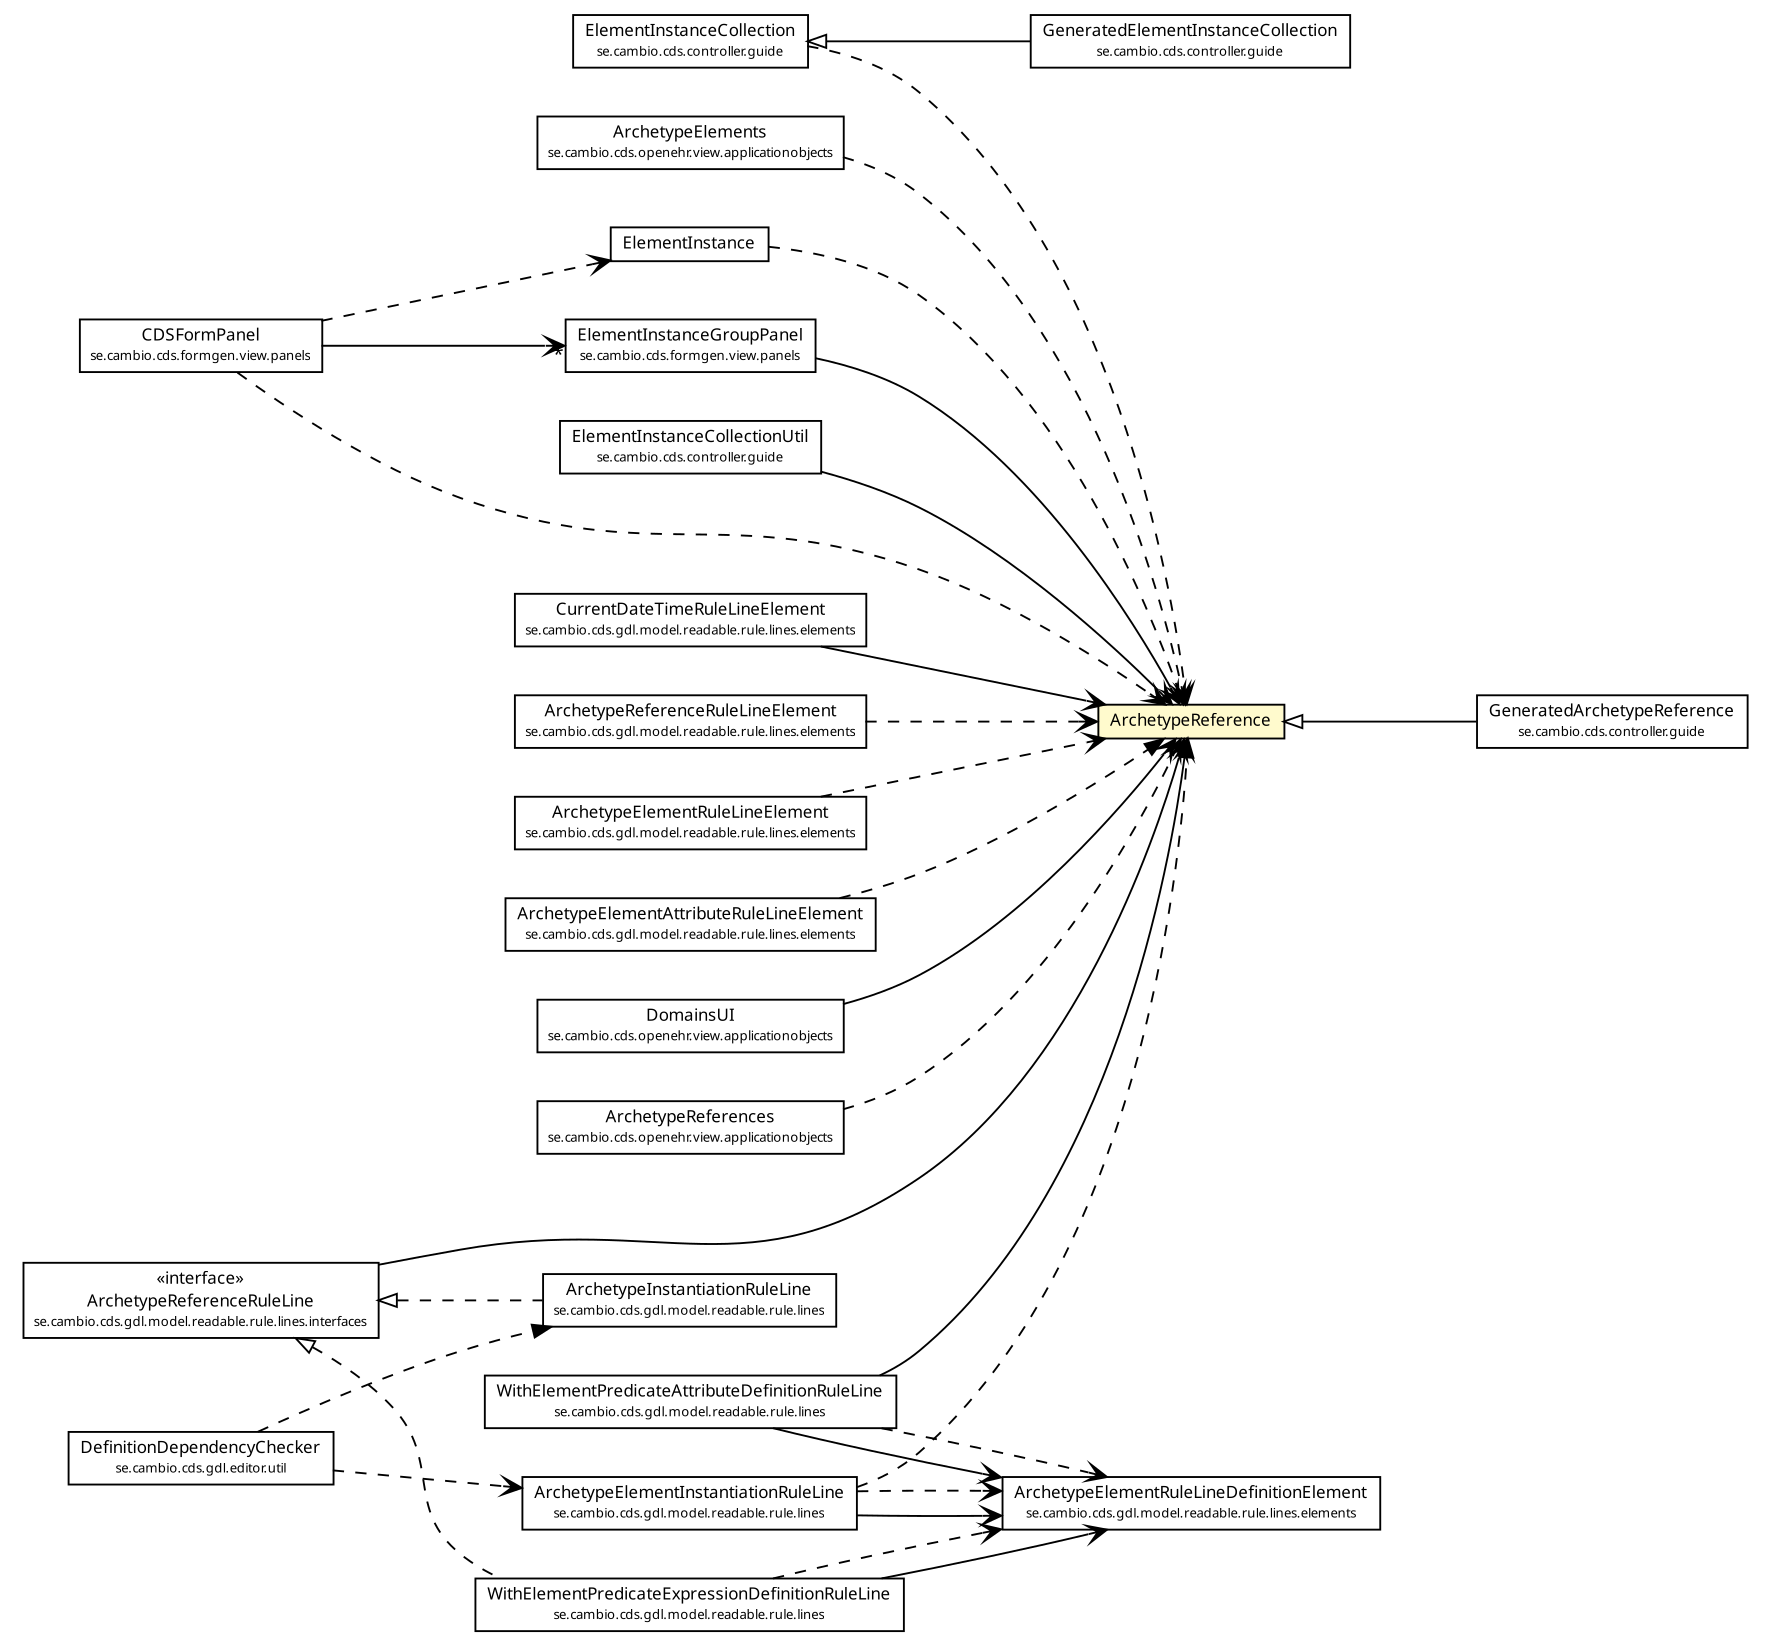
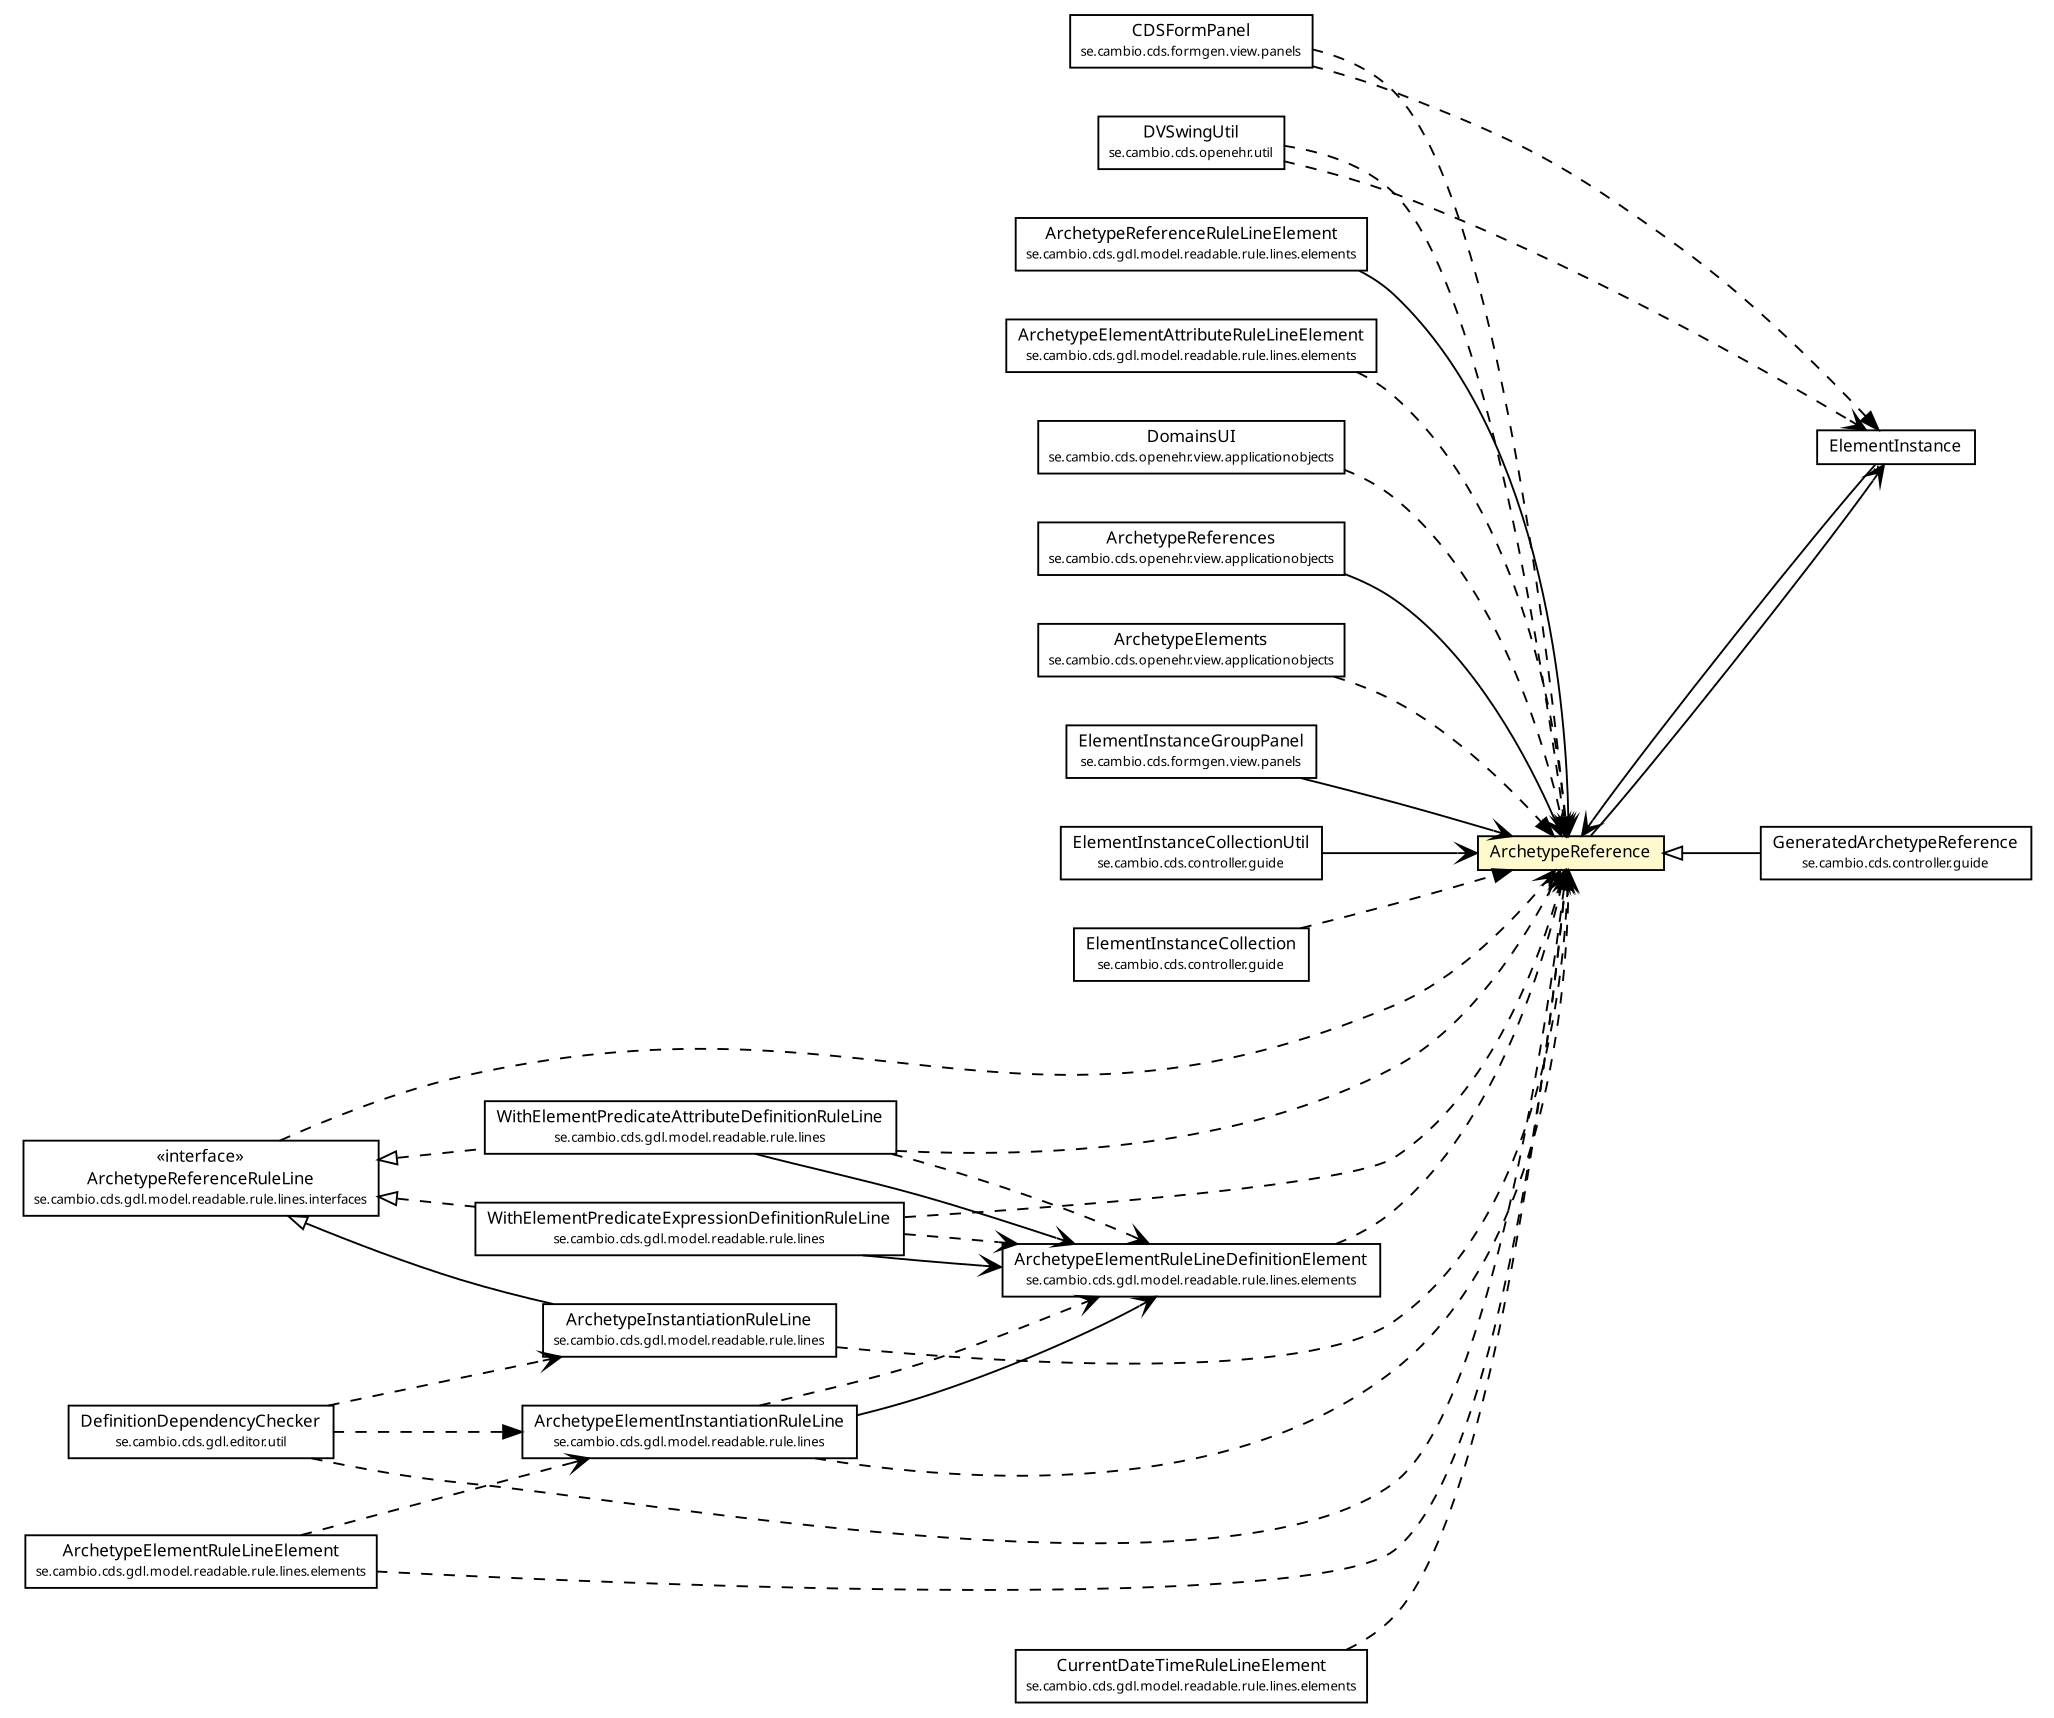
(1190, 41) -> none
none -> (1190, 143)
(457, 293) -> (1614, 201)
(1078, 309) -> (1397, 903)
(433, 346) -> none
(1070, 380) -> (1447, 735)
(1030, 406) -> (1731, 640)
(693, 534) -> (1504, 399)
none -> (1735, 661)
(954, 674) -> (1469, 1449)
(972, 722) -> (1468, 394)
(954, 770) -> (1233, 1582)
(1000, 837) -> (1508, 570)
(1021, 904) -> (1489, 618)
(1040, 966) -> (1471, 675)
none -> (1486, 1092)
(1093, 1100) -> (1269, 1117)
none -> (440, 1153)
(1103, 1164) -> (1362, 1390)
none -> (1311, 1179)
(896, 1192) -> (932, 1066)
(470, 1300) -> (428, 1269)
none -> (1356, 1339)
(393, 1375) -> (435, 1383)
(409, 1477) -> (418, 1432)
none -> (436, 1499)
none -> (1167, 1540)
